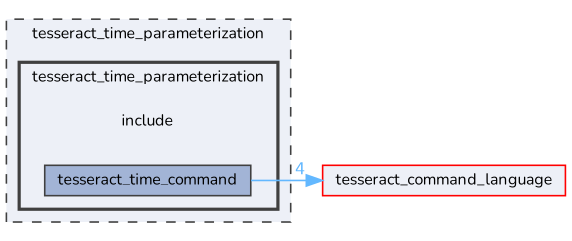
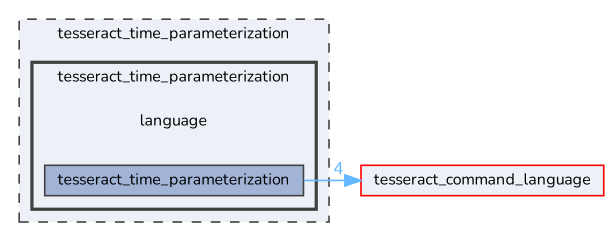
(148, 121) -> (174, 121)
(148, 180) -> (174, 180)
